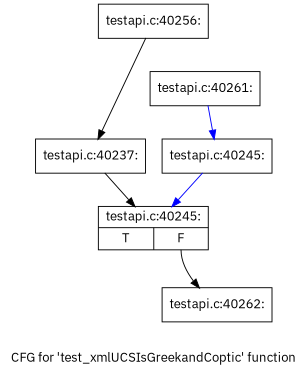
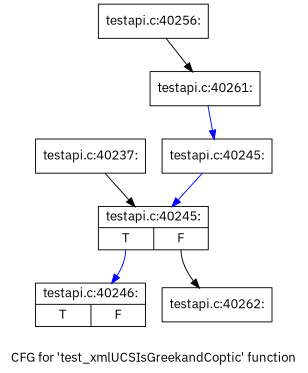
(124, 84) -> (176, 51)
none -> (91, 305)
